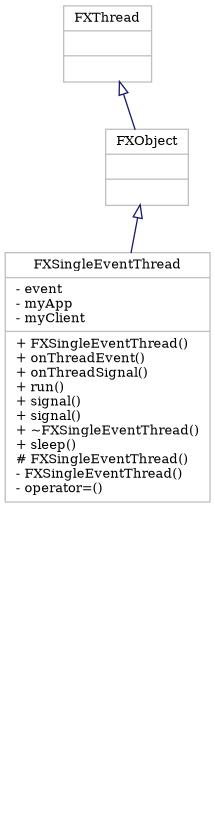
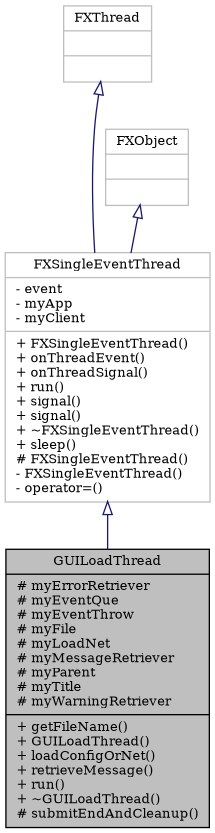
(129, 112) -> (93, 174)
none -> (108, 688)
